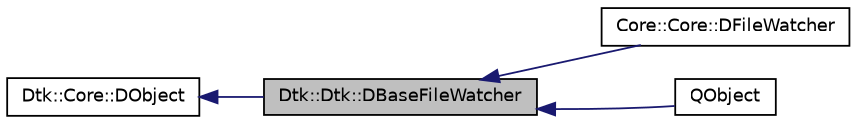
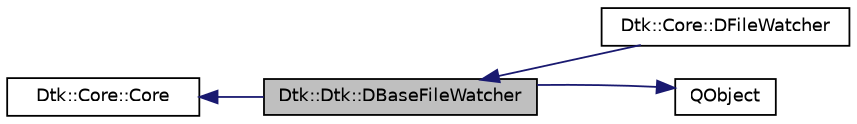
(726, 27) -> (726, 27)
(103, 97) -> (103, 97)
(615, 108) -> (597, 85)
